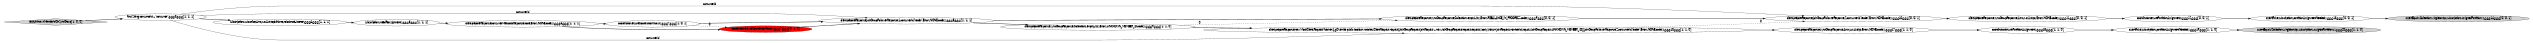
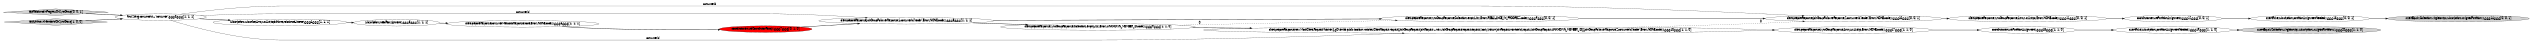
none -> (56, 12)
(653, 24) -> none
